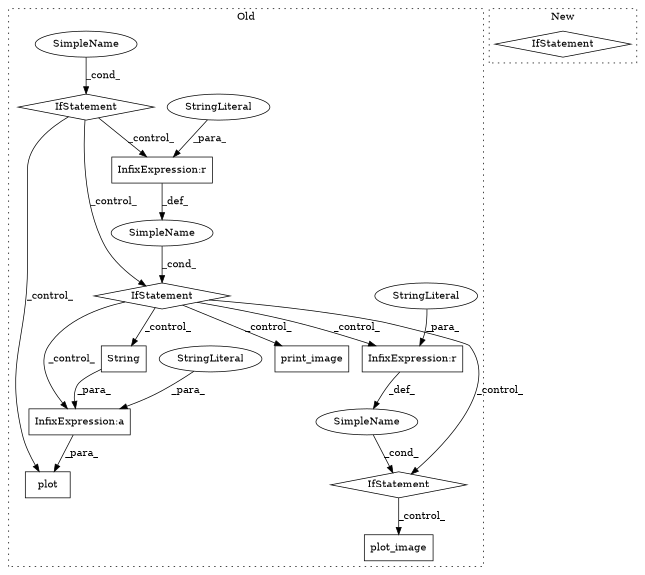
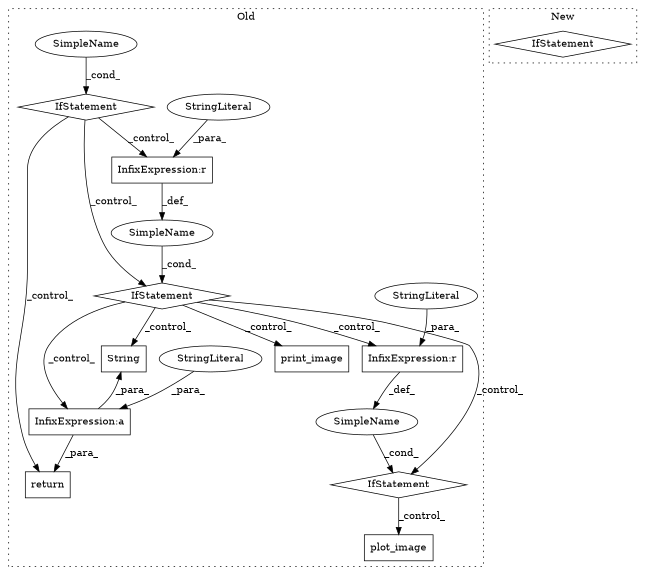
(82, 381) -> (111, 396)
(48, 485) -> (48, 485)
